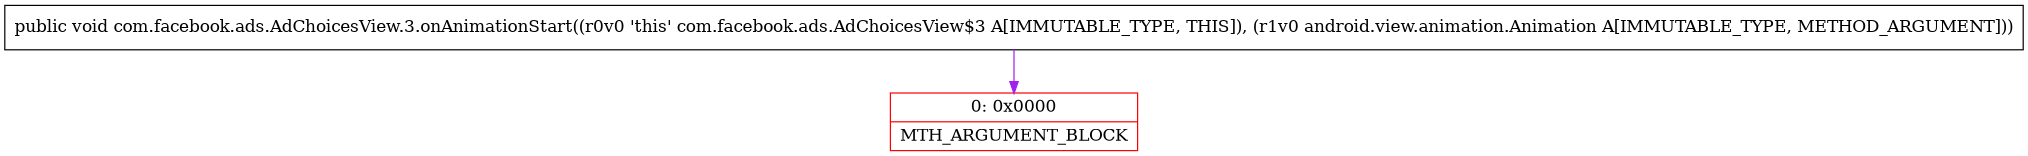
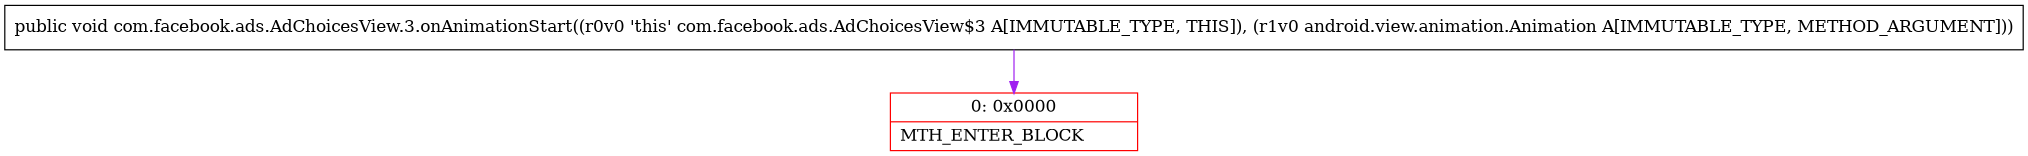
(1014, 136) -> (992, 136)
